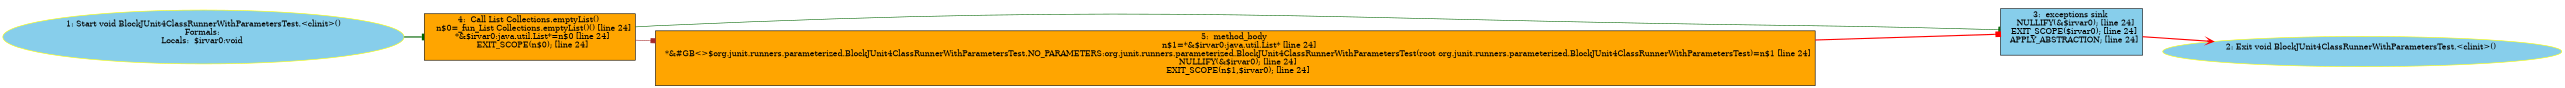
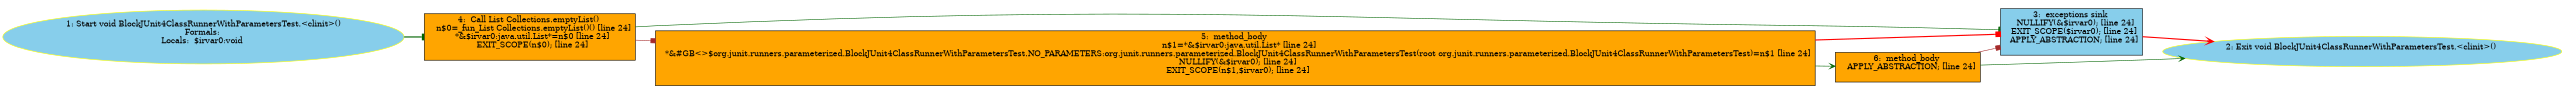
none -> (1908, 67)
